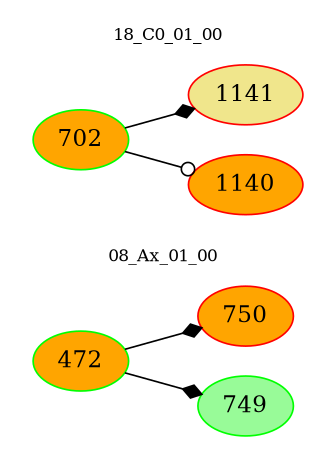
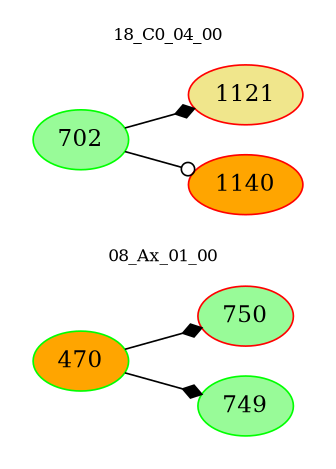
(168, 36) -> (168, 36)
(246, 95) -> (246, 95)
(81, 140) -> (81, 140)
(246, 316) -> (246, 316)
(81, 361) -> (81, 361)
